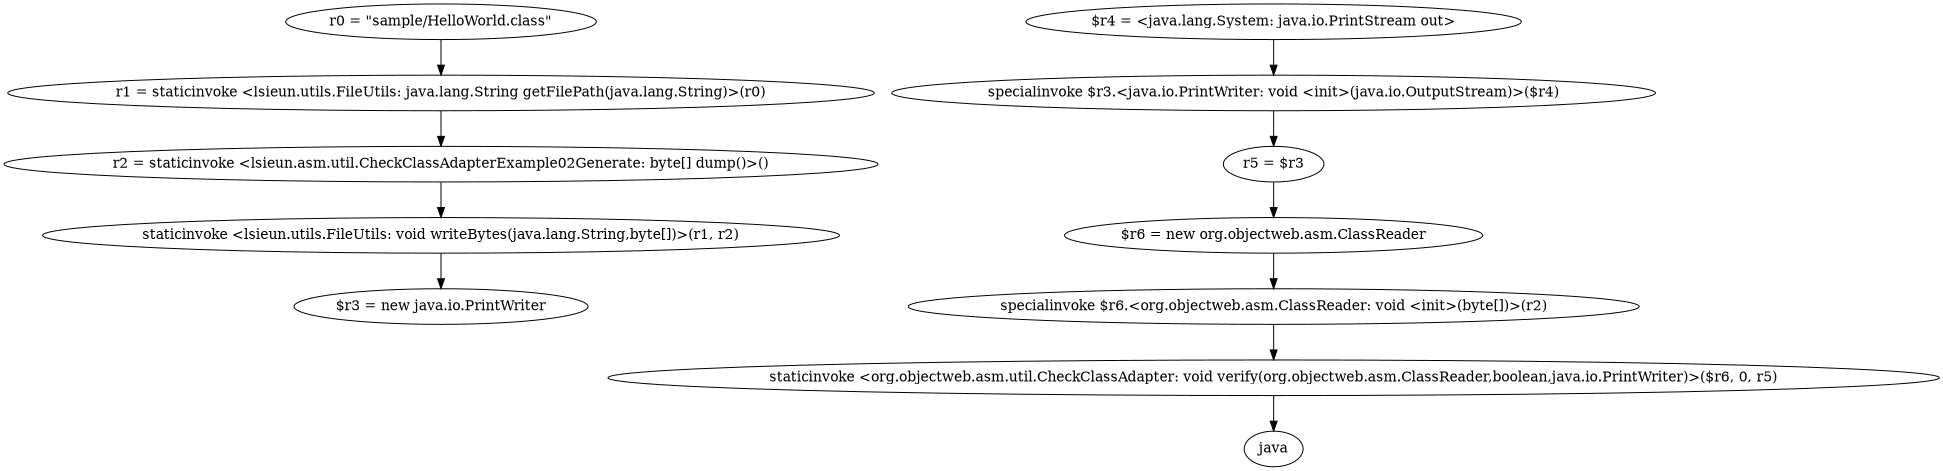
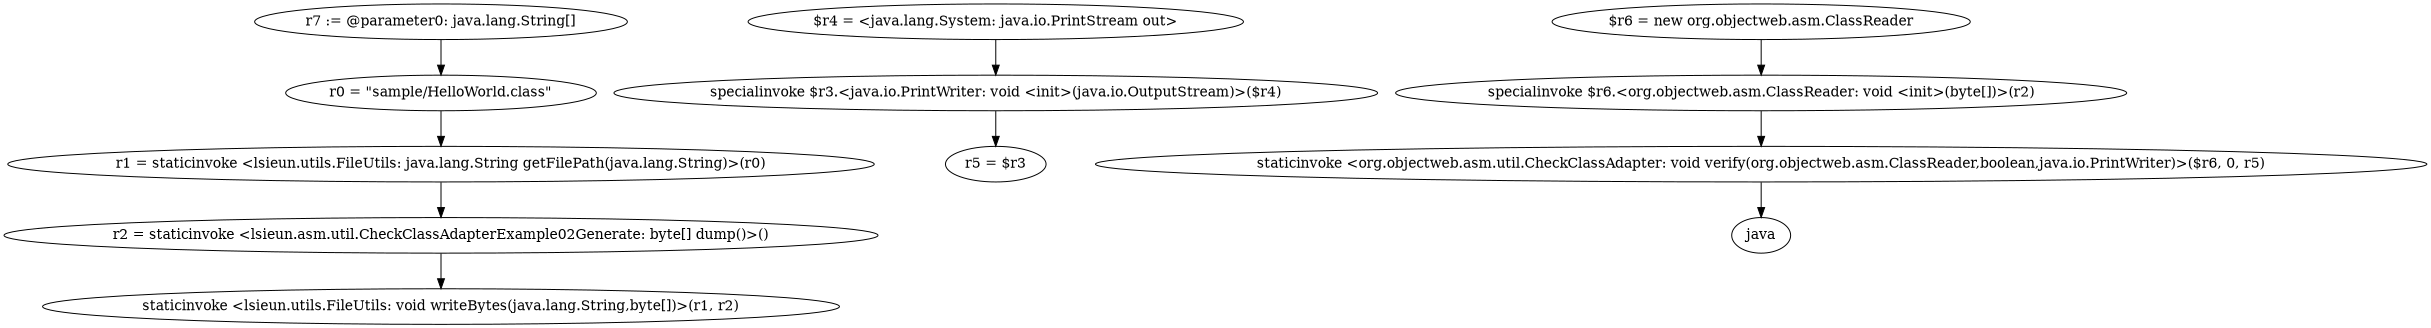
none -> (441, 22)
(1274, 195) -> none
(441, 307) -> none
